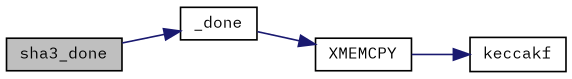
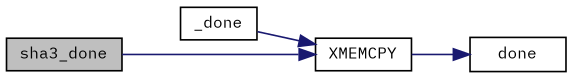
(143, 39) -> (210, 54)
(518, 54) -> (518, 54)
